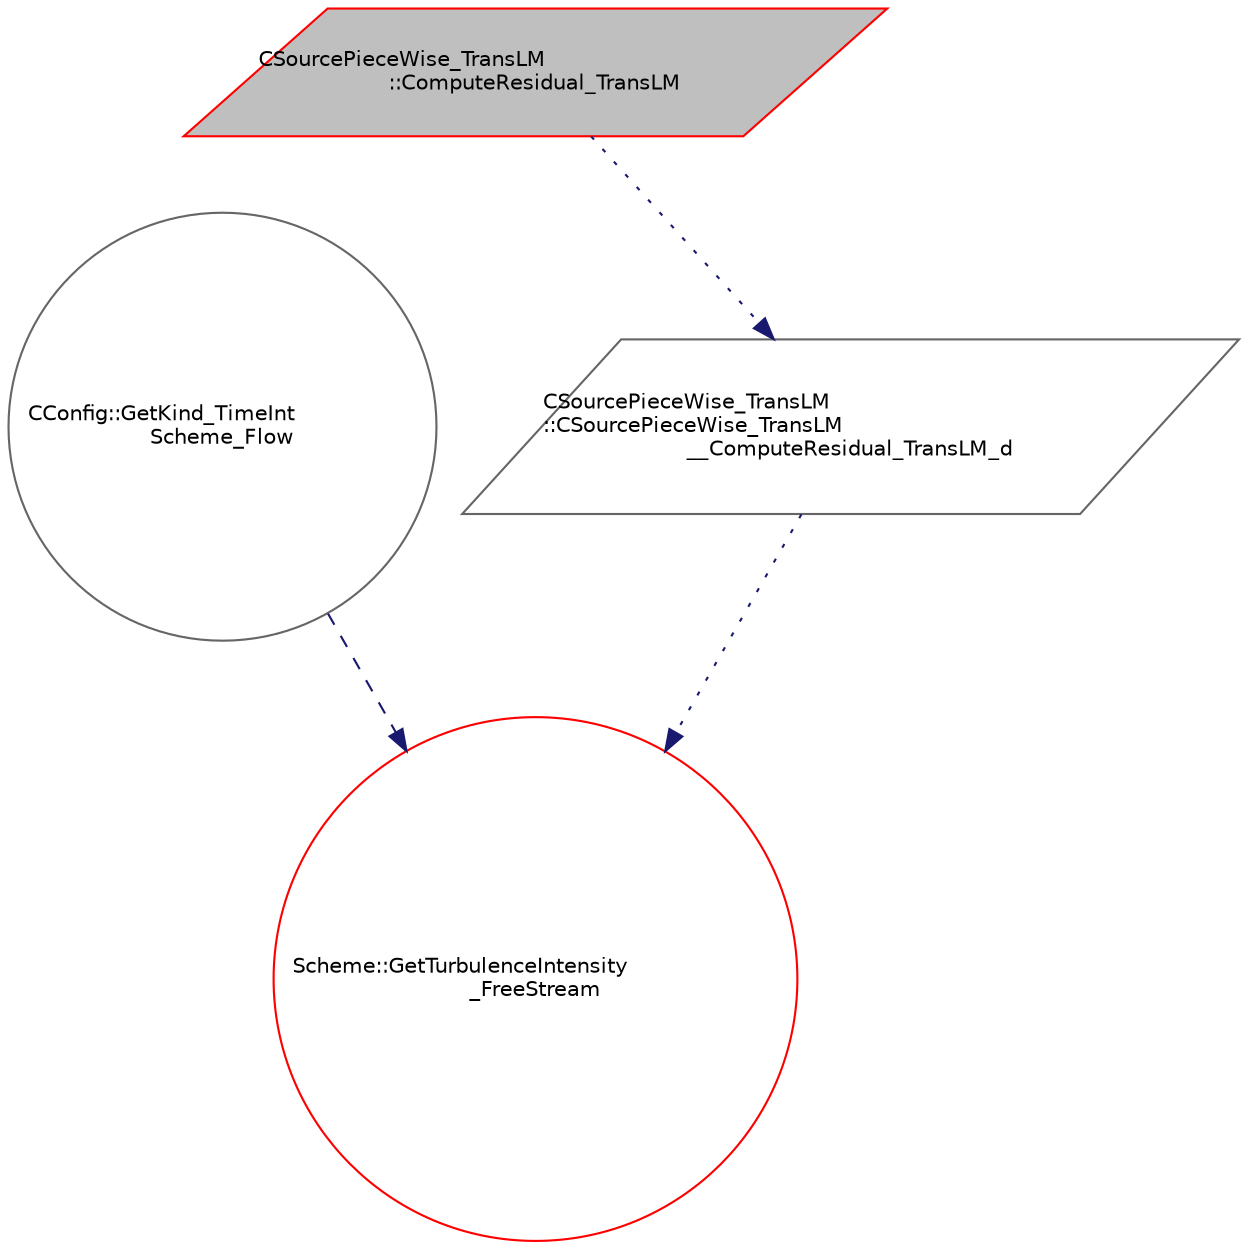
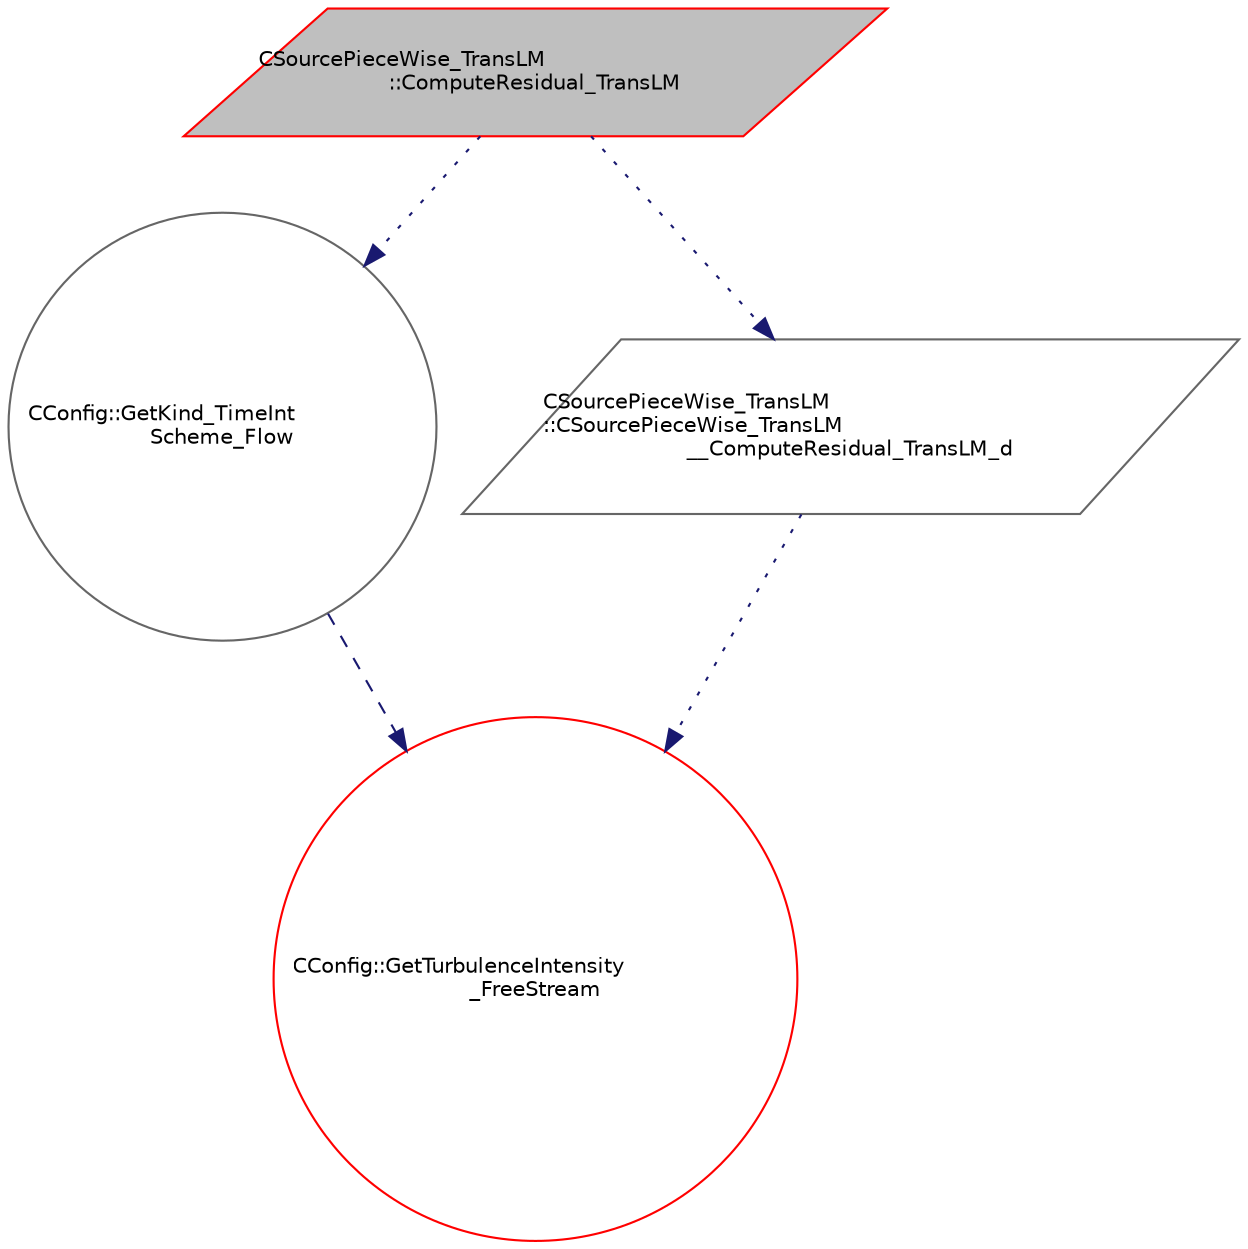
none -> (430, 193)
(535, 979) -> (535, 979)
